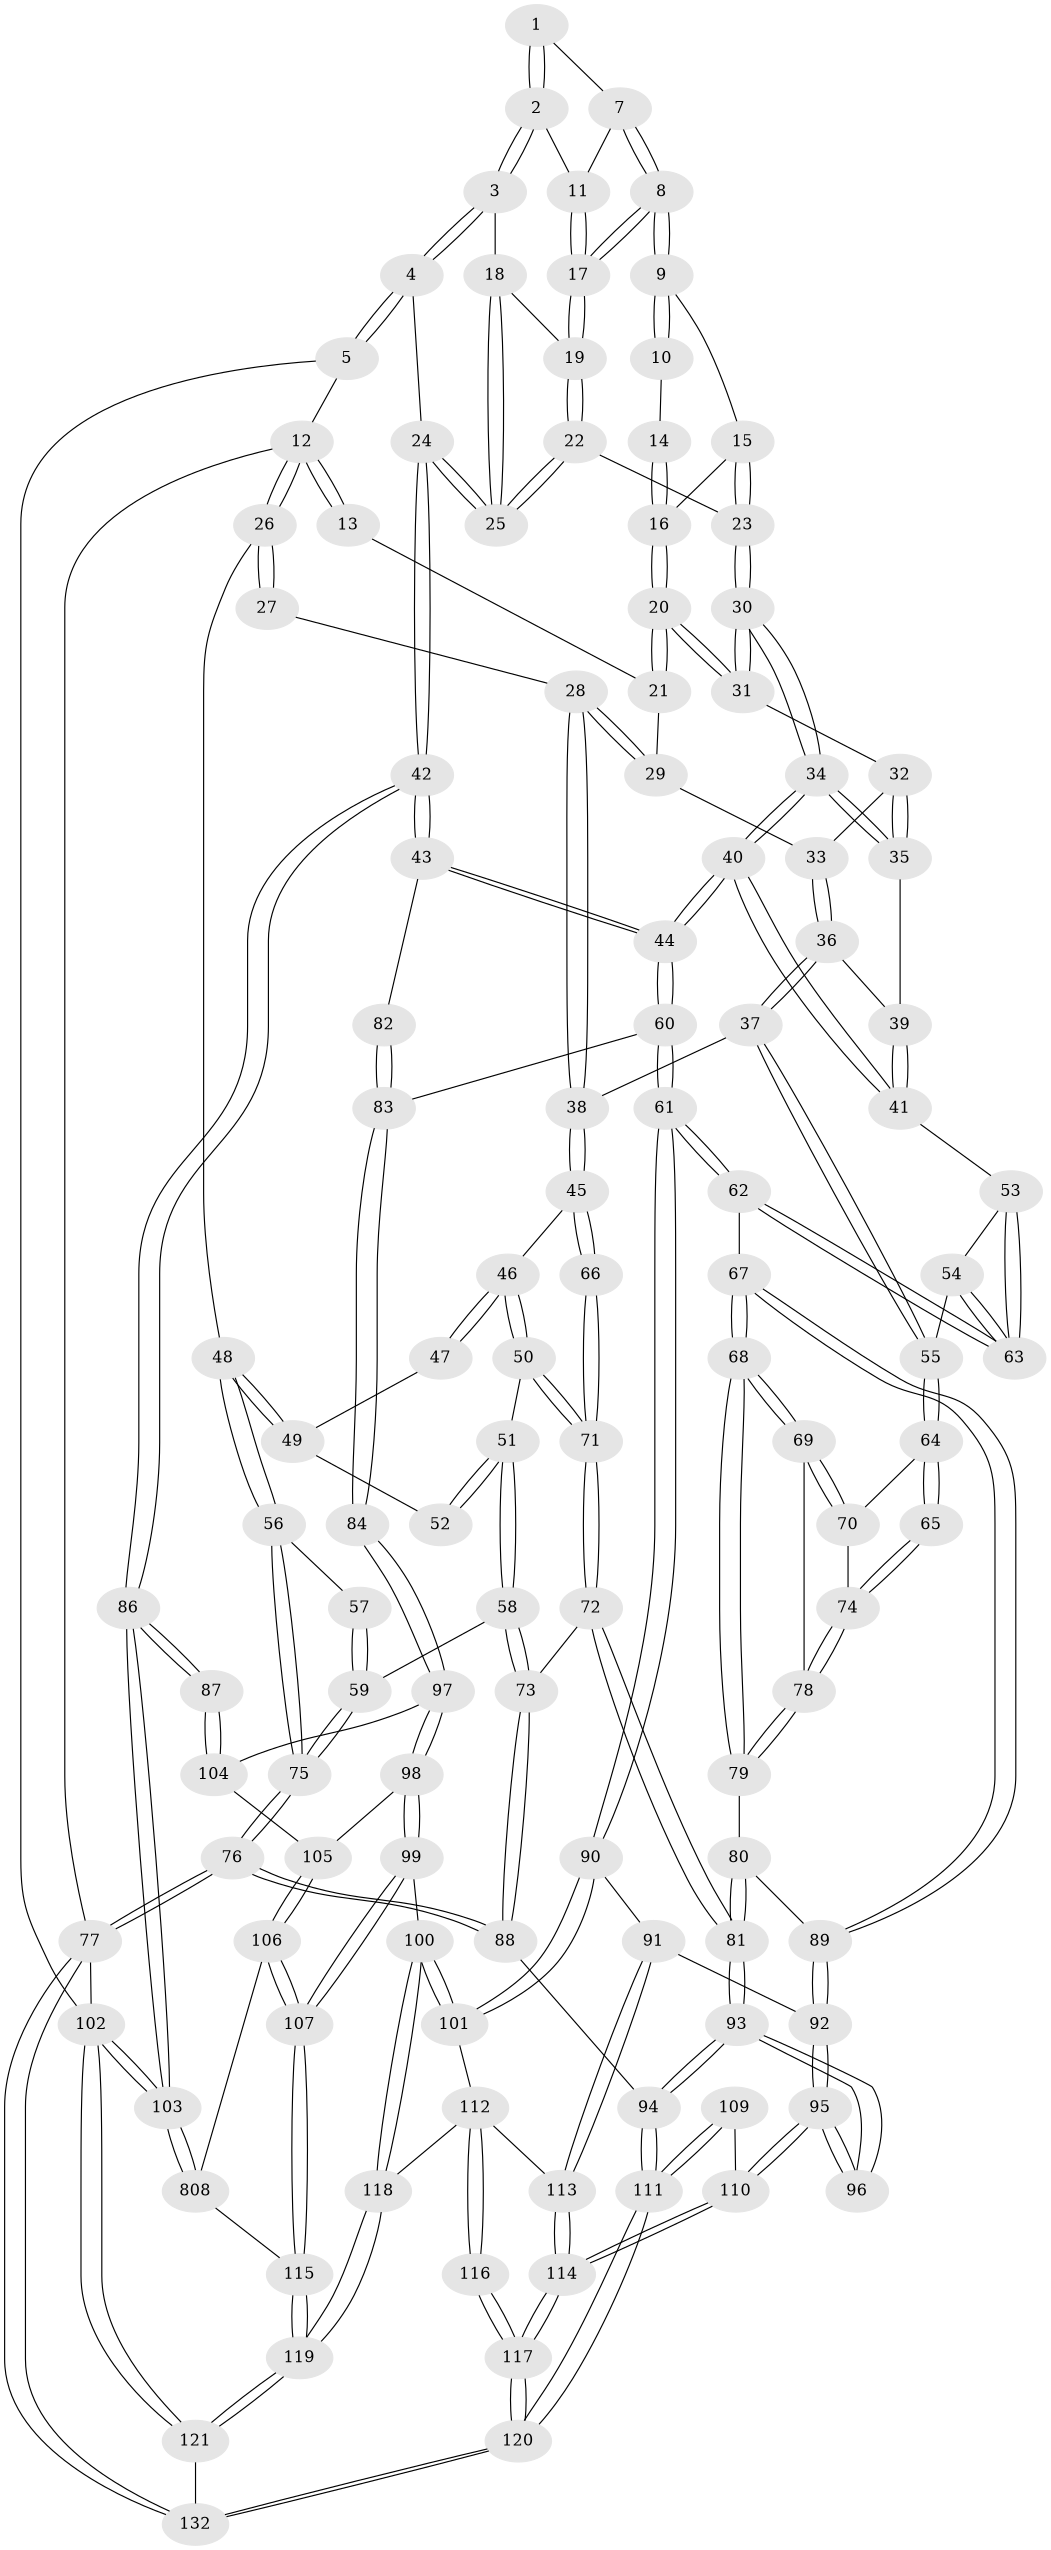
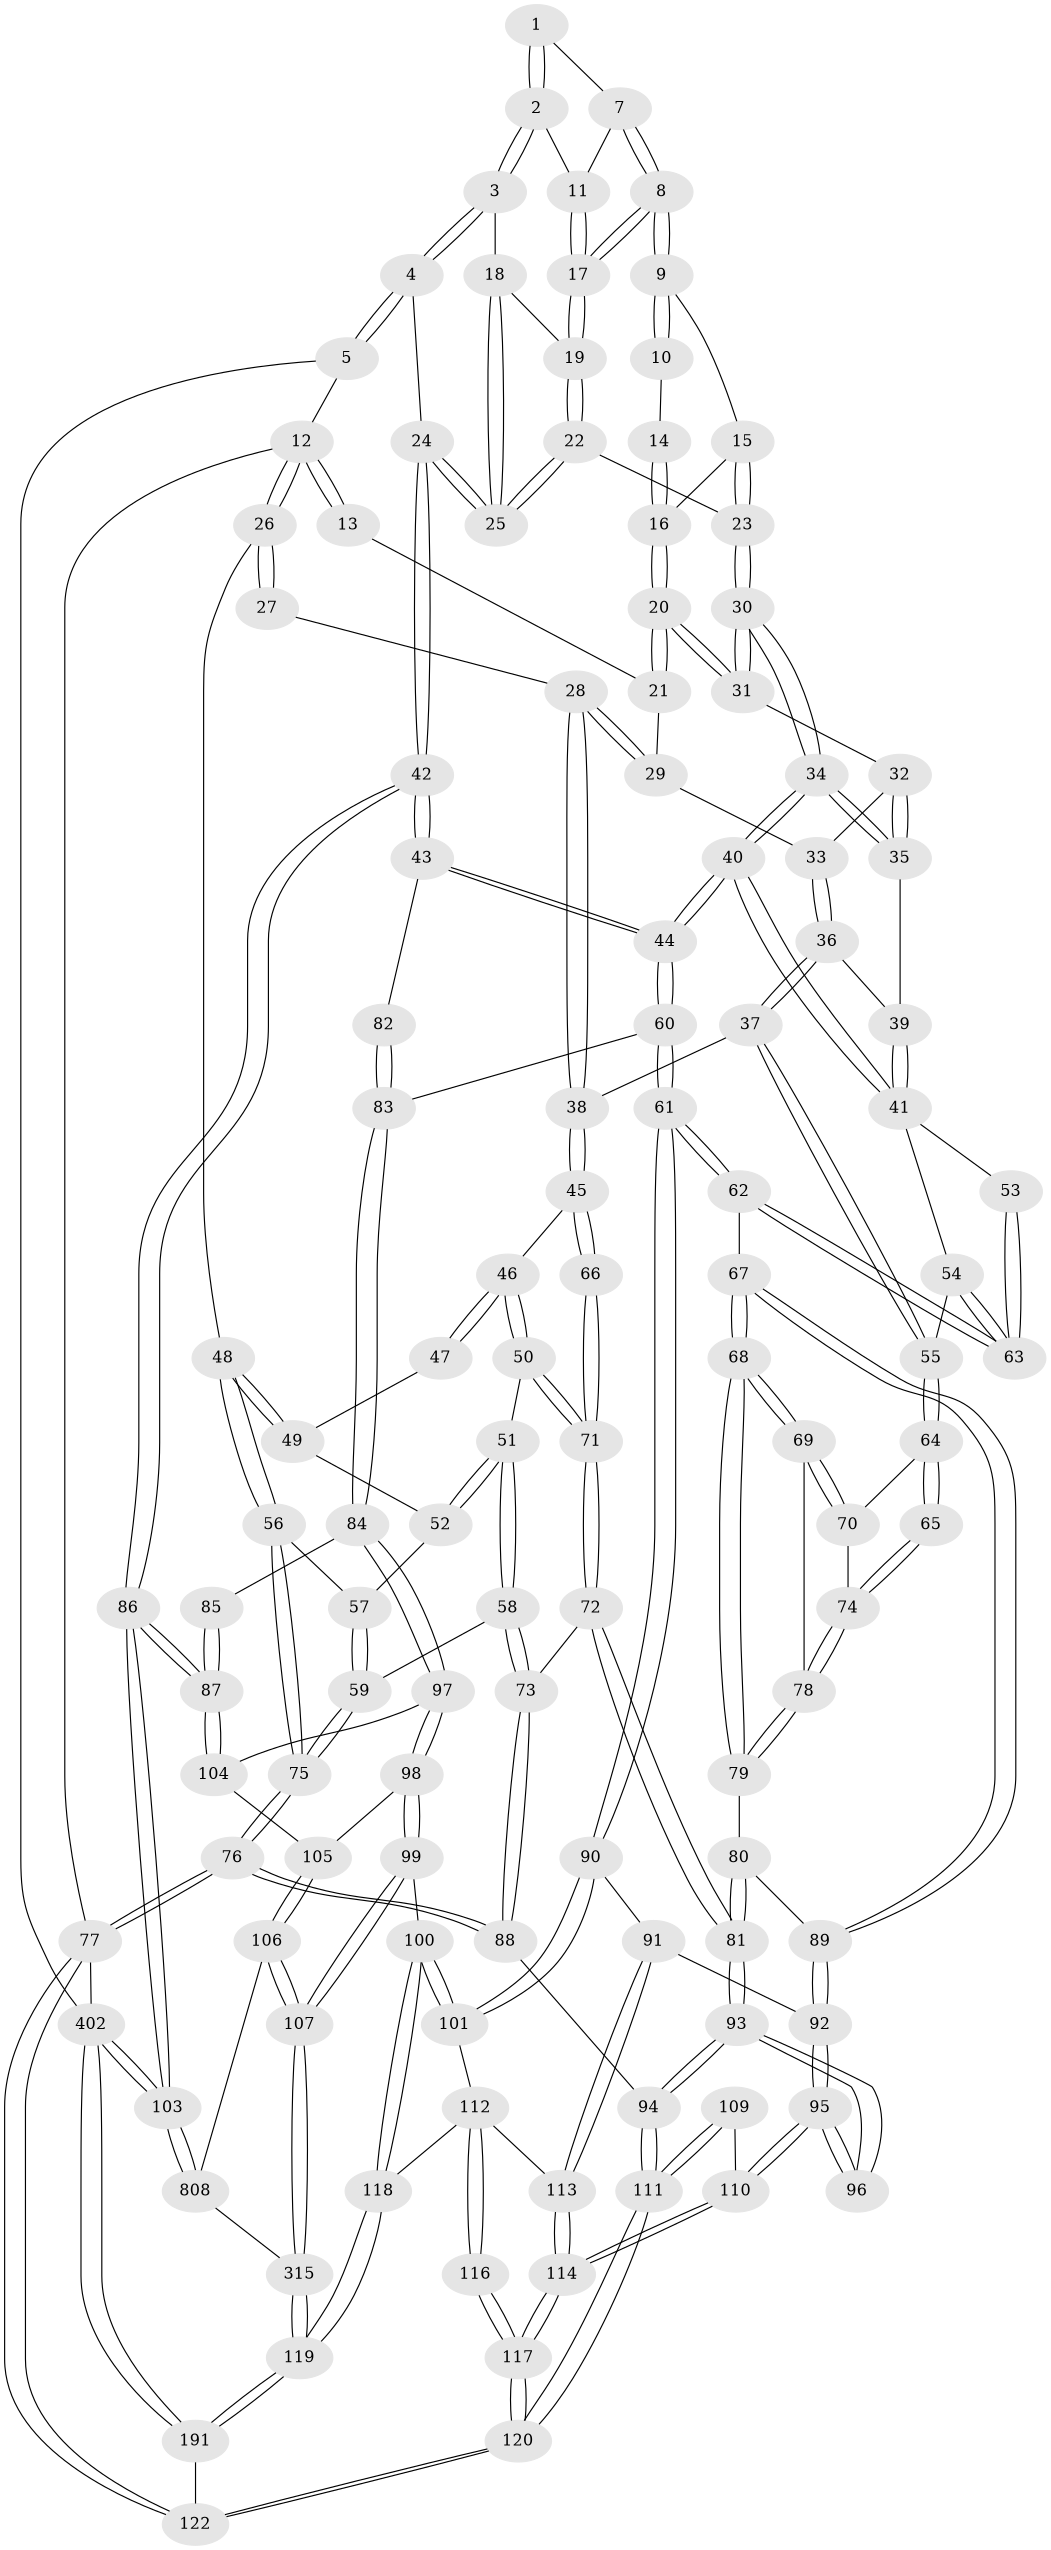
(982, 1233) -> (926, 1192)
none -> (405, 1562)
none -> (212, 1608)
(91, 2025) -> (91, 2025)
(300, 2275) -> (300, 2275)
(196, 2441) -> (196, 2441)
(196, 2524) -> (196, 2524)
